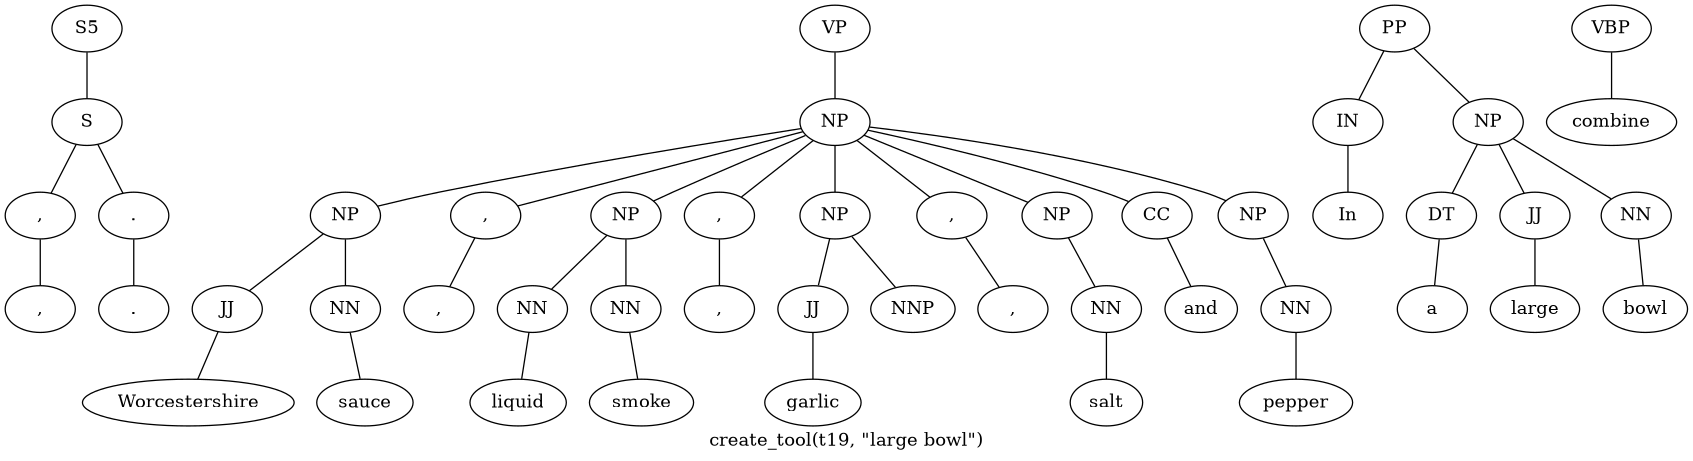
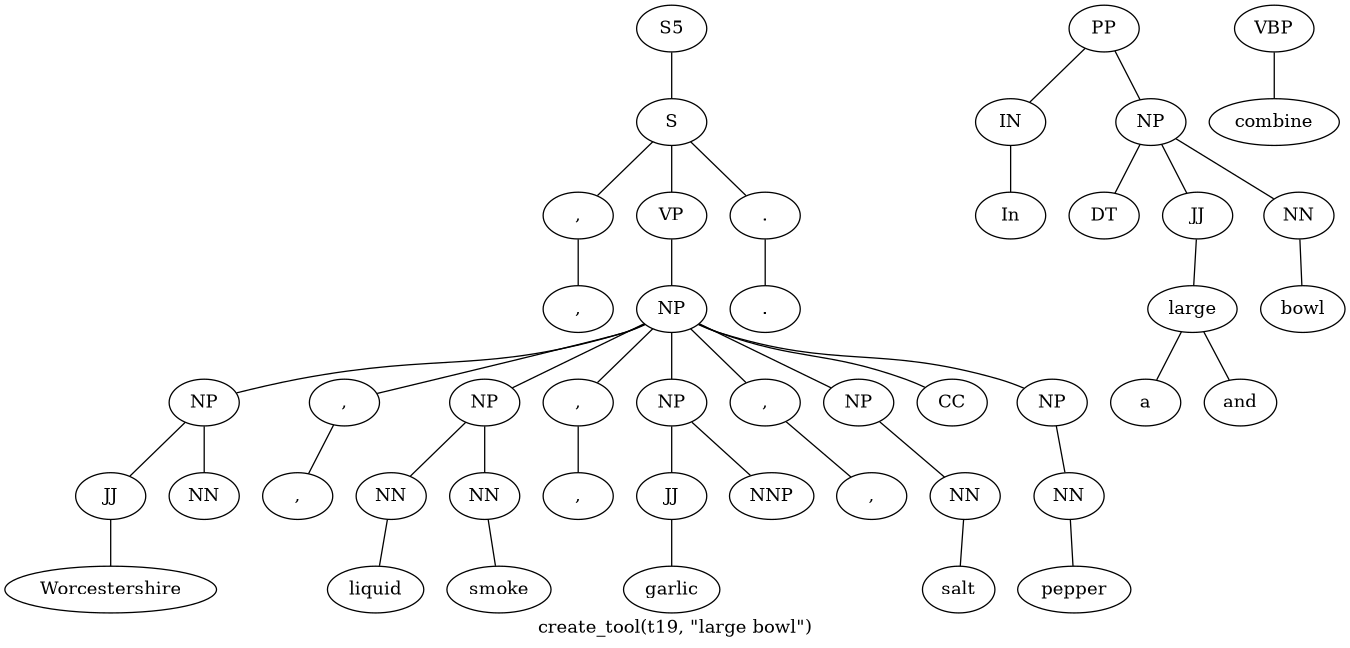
none -> (672, 169)
(1179, 262) -> (1217, 356)
(1437, 262) -> (1169, 356)
(365, 403) -> none
